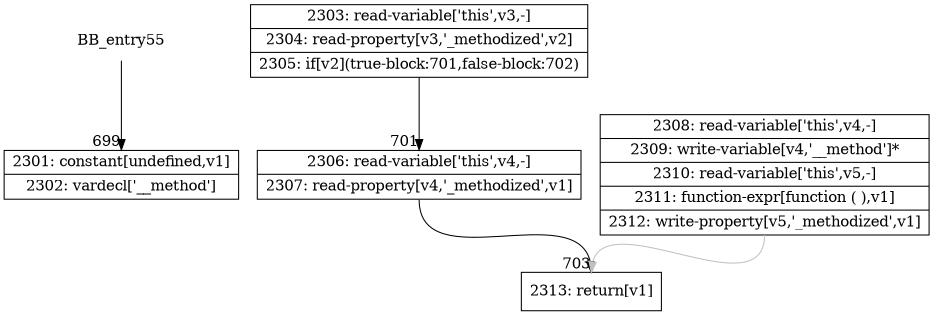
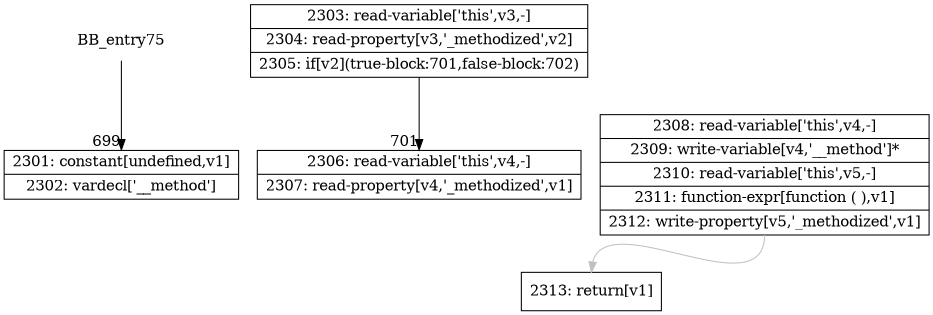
(121, 41) -> (121, 41)
(500, 236) -> none
